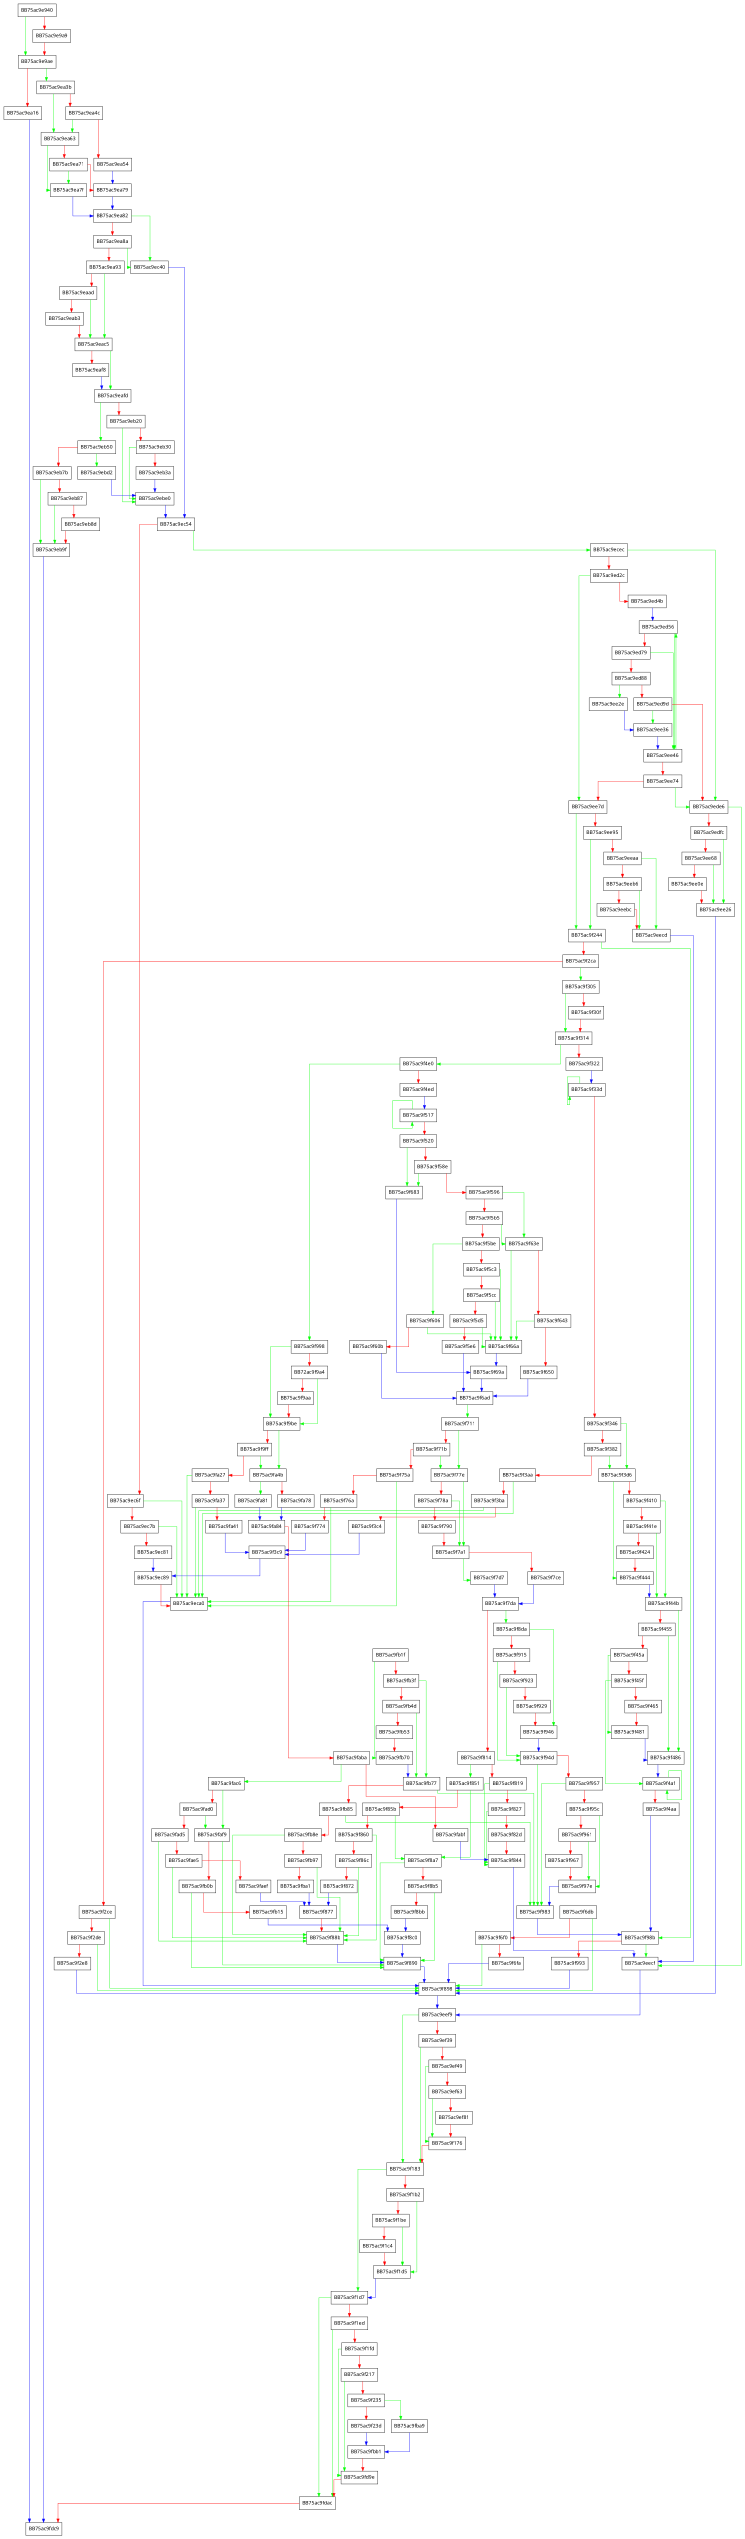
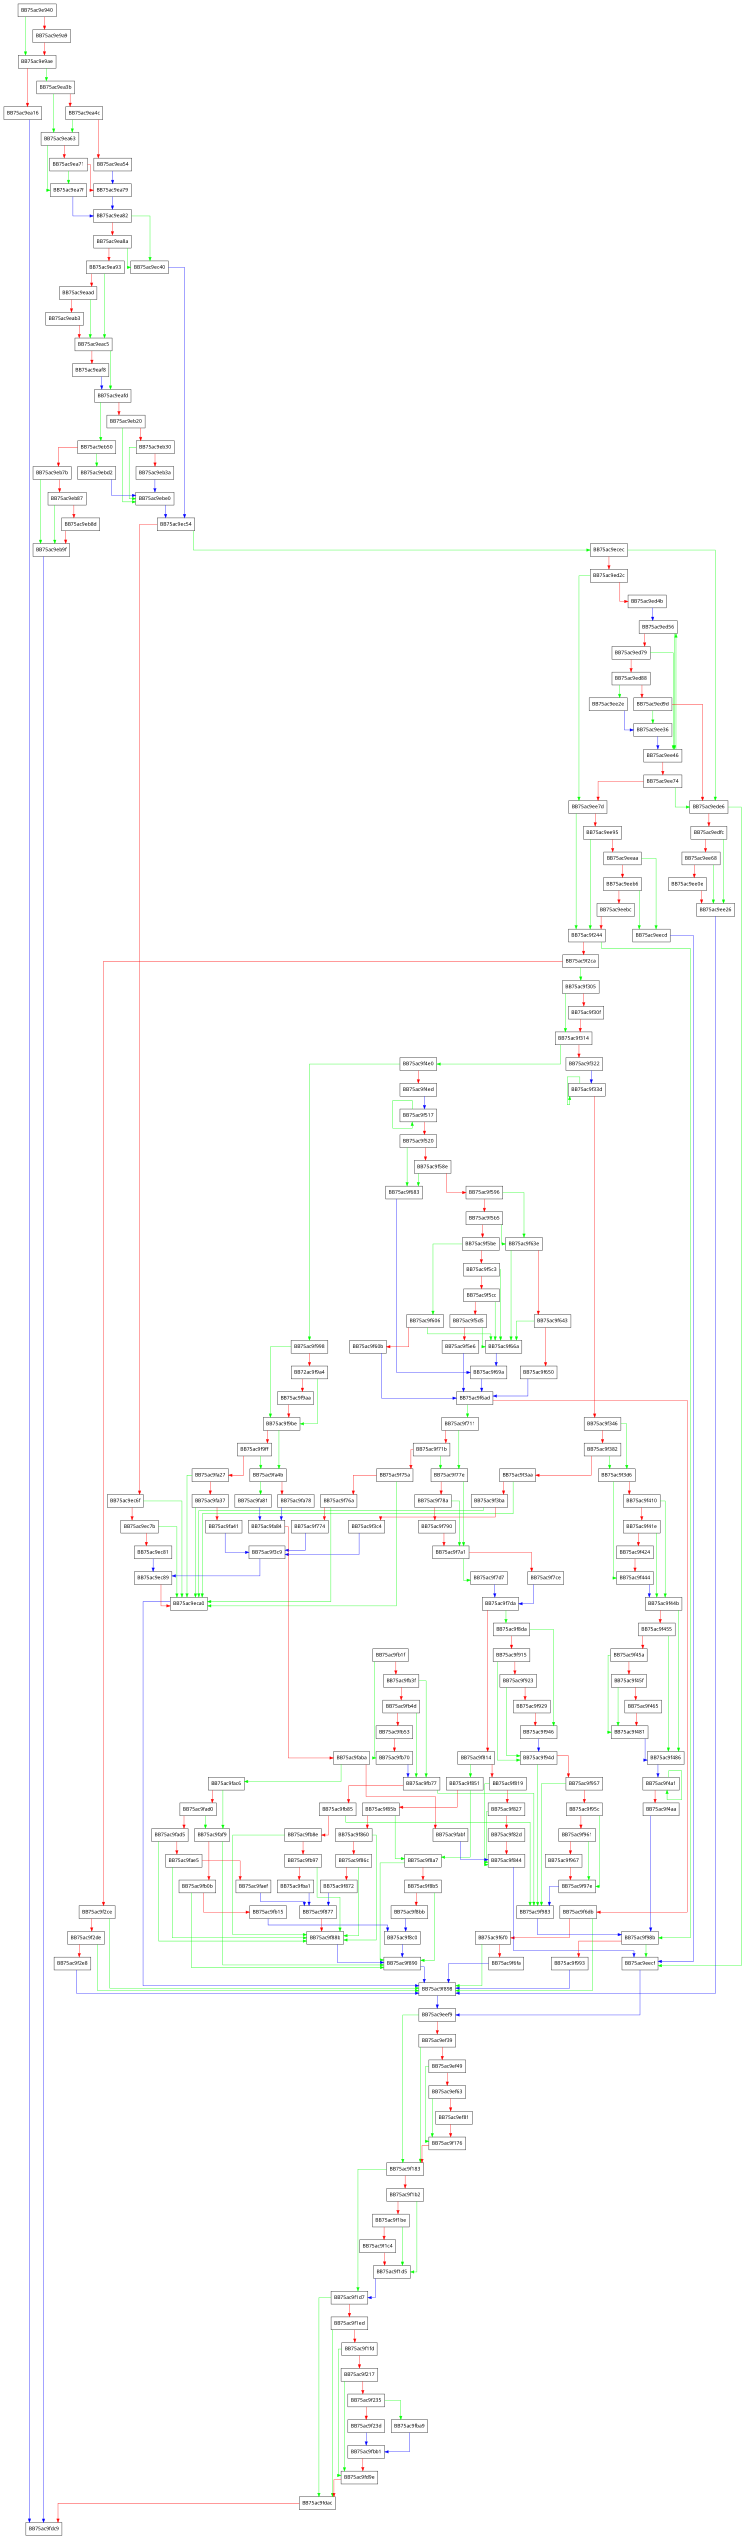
(637, 917) -> (601, 921)
none -> (687, 1603)
(605, 1746) -> (618, 1705)
